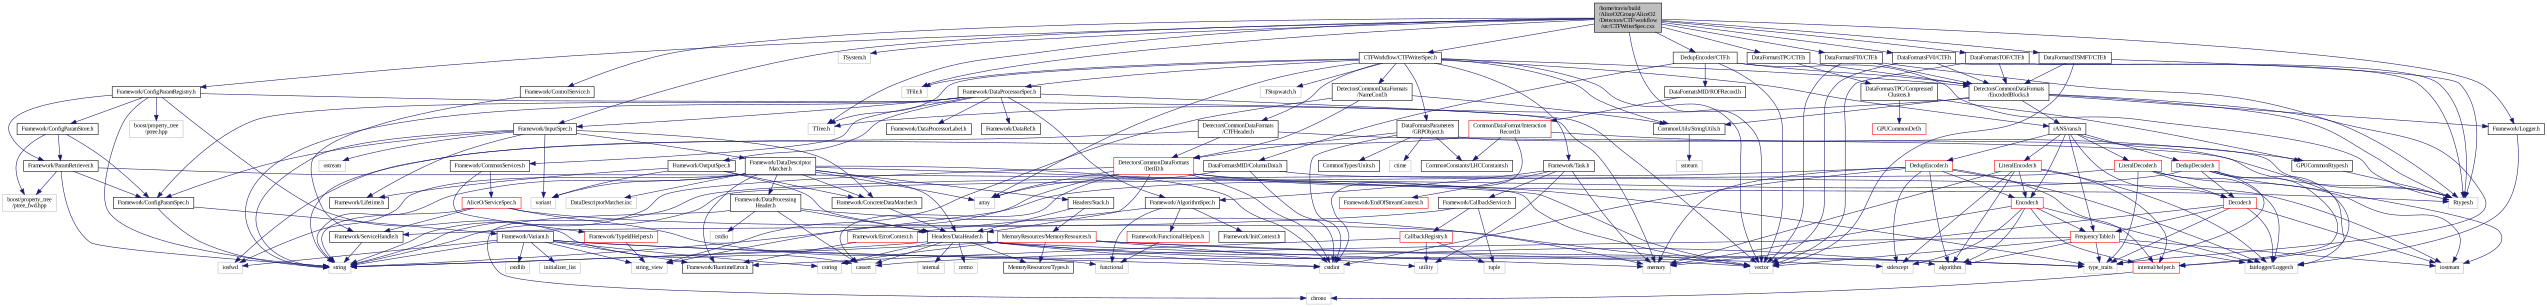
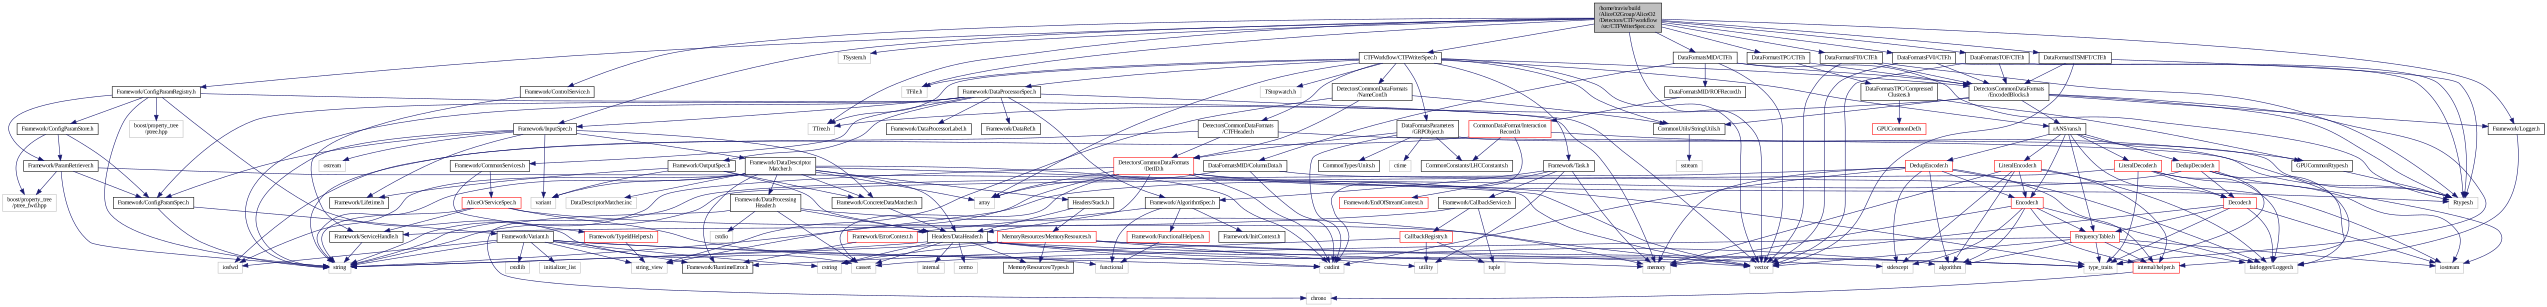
(1705, 58) -> (1705, 58)
(2336, 236) -> (2123, 251)
